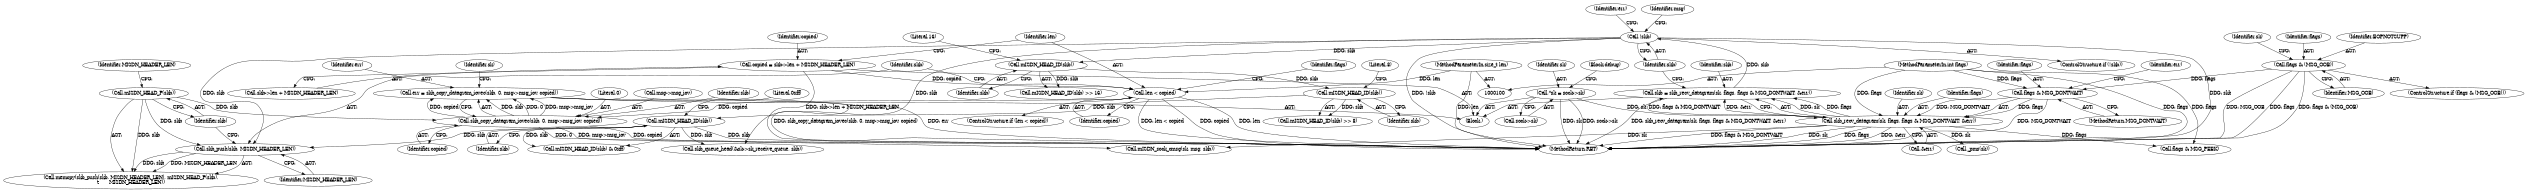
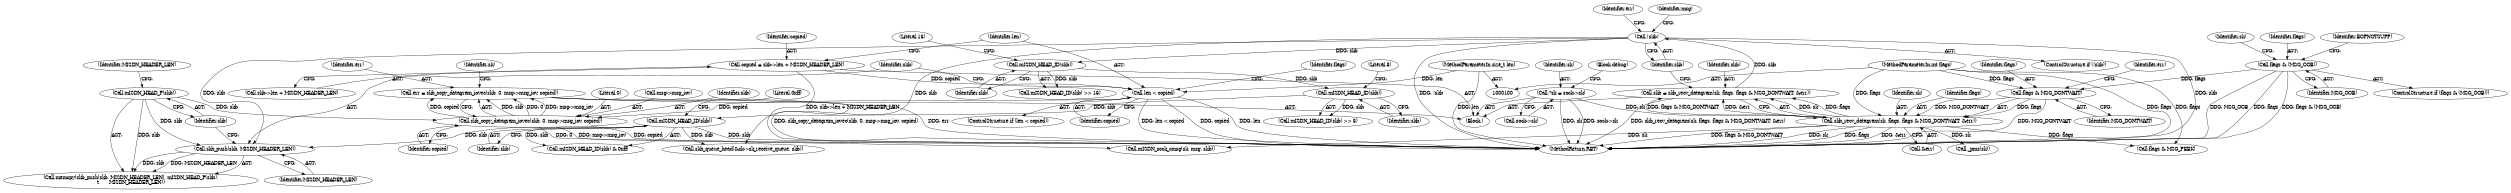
(2352, 51) -> (2336, 51)
(2128, 121) -> (2120, 121)
